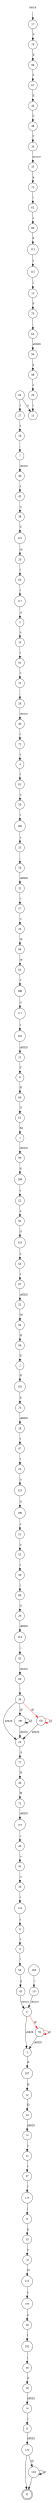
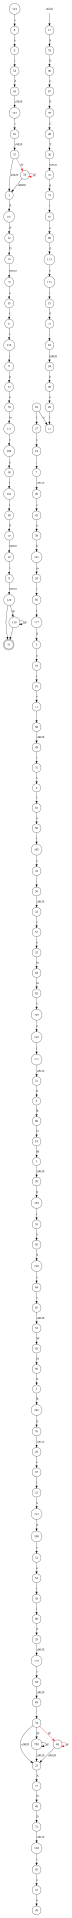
(20, 1896) -> none
(21, 2002) -> (15, 100)
